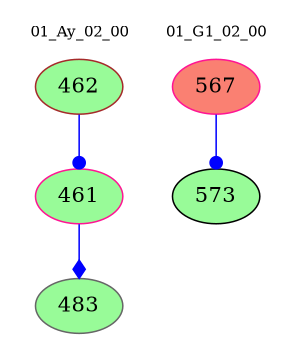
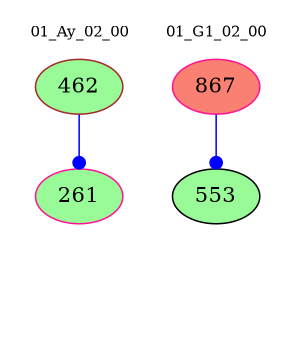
(216, 87) -> (216, 87)
(79, 196) -> (79, 196)
(216, 196) -> (216, 196)
(79, 306) -> none
